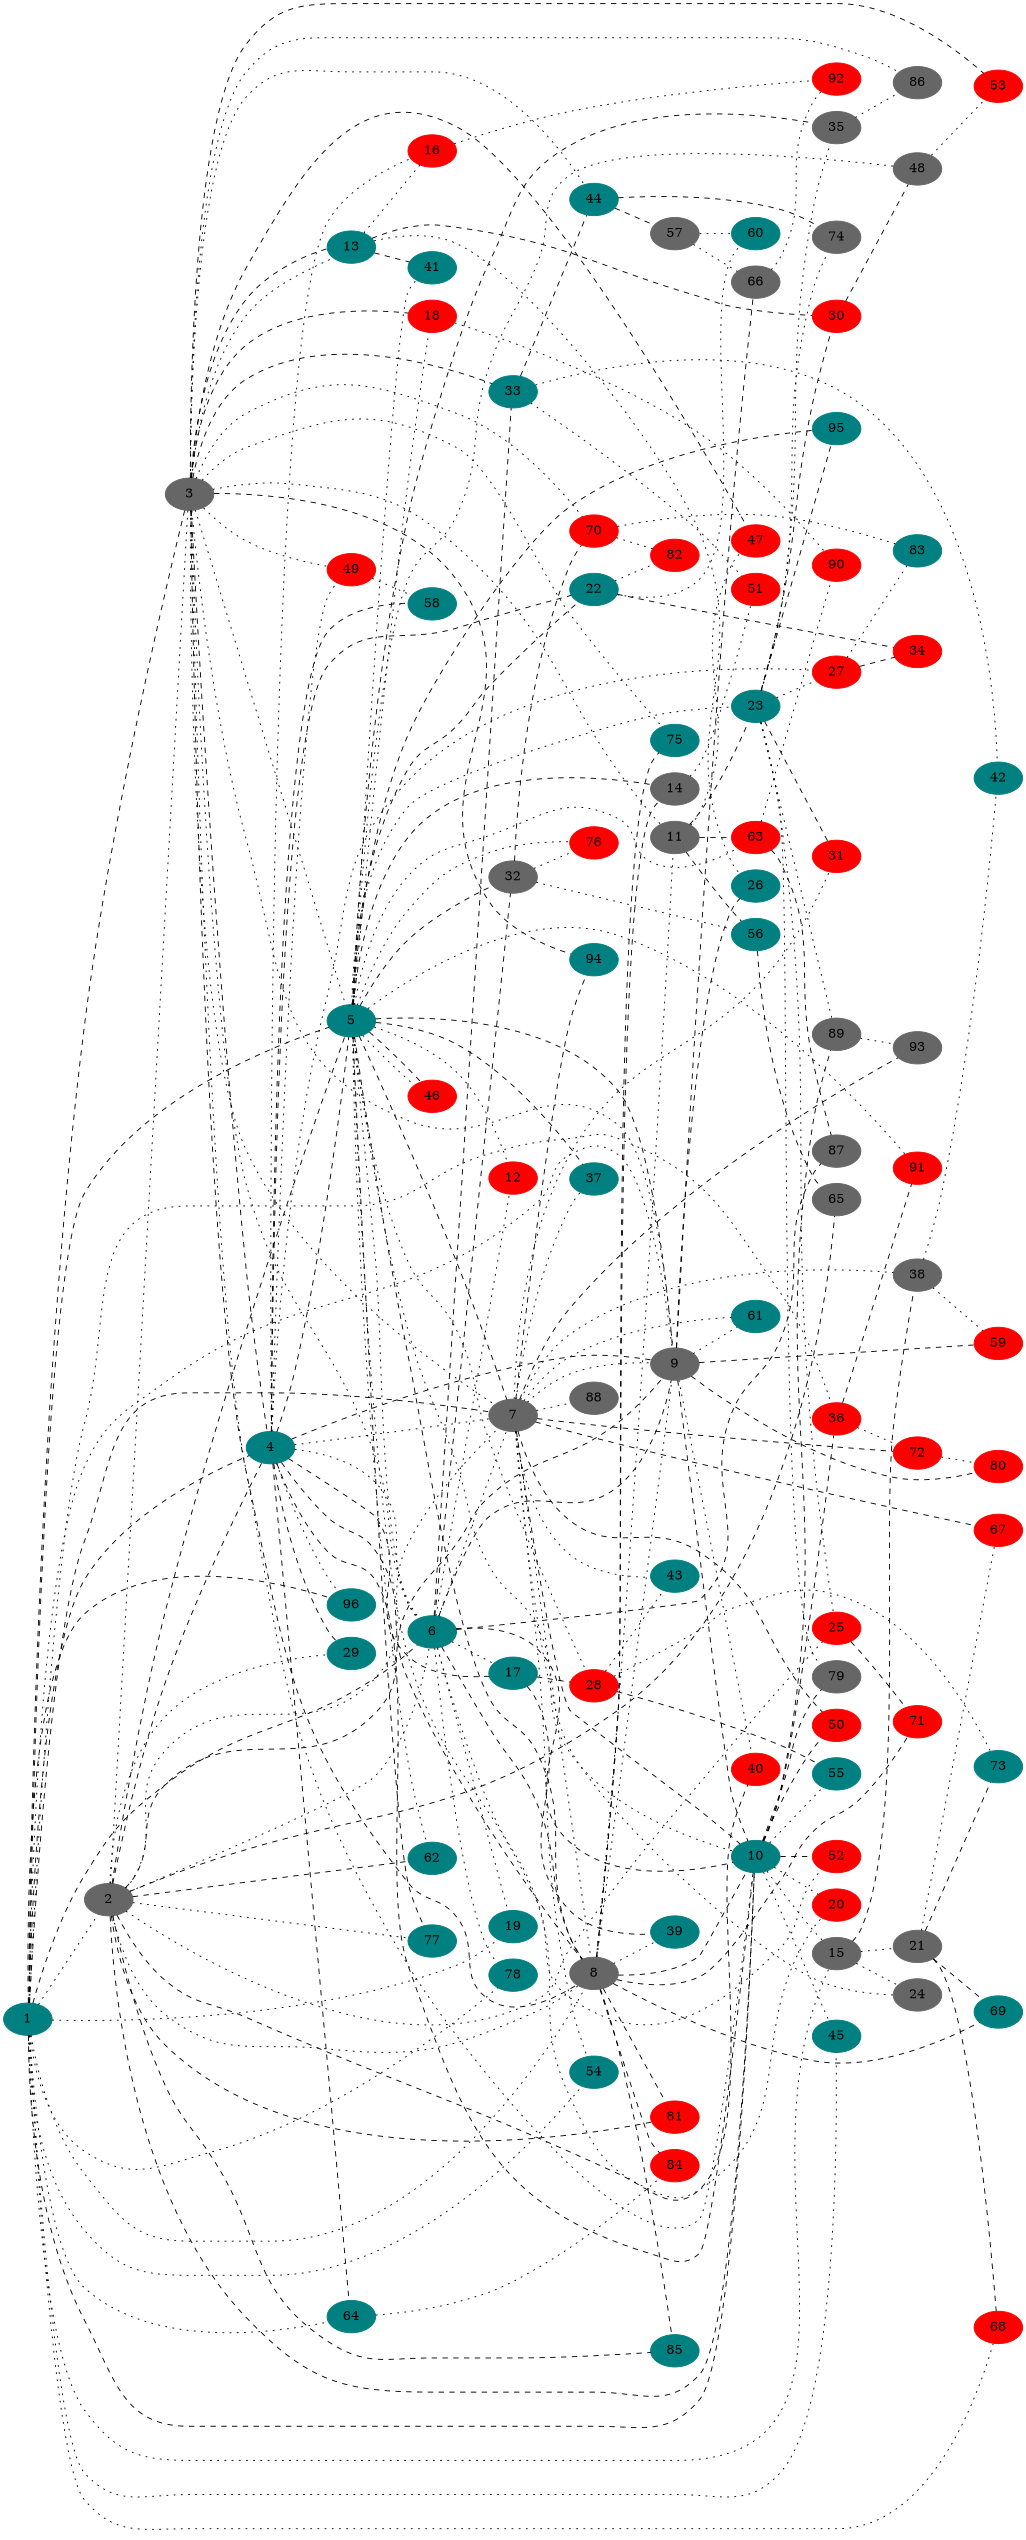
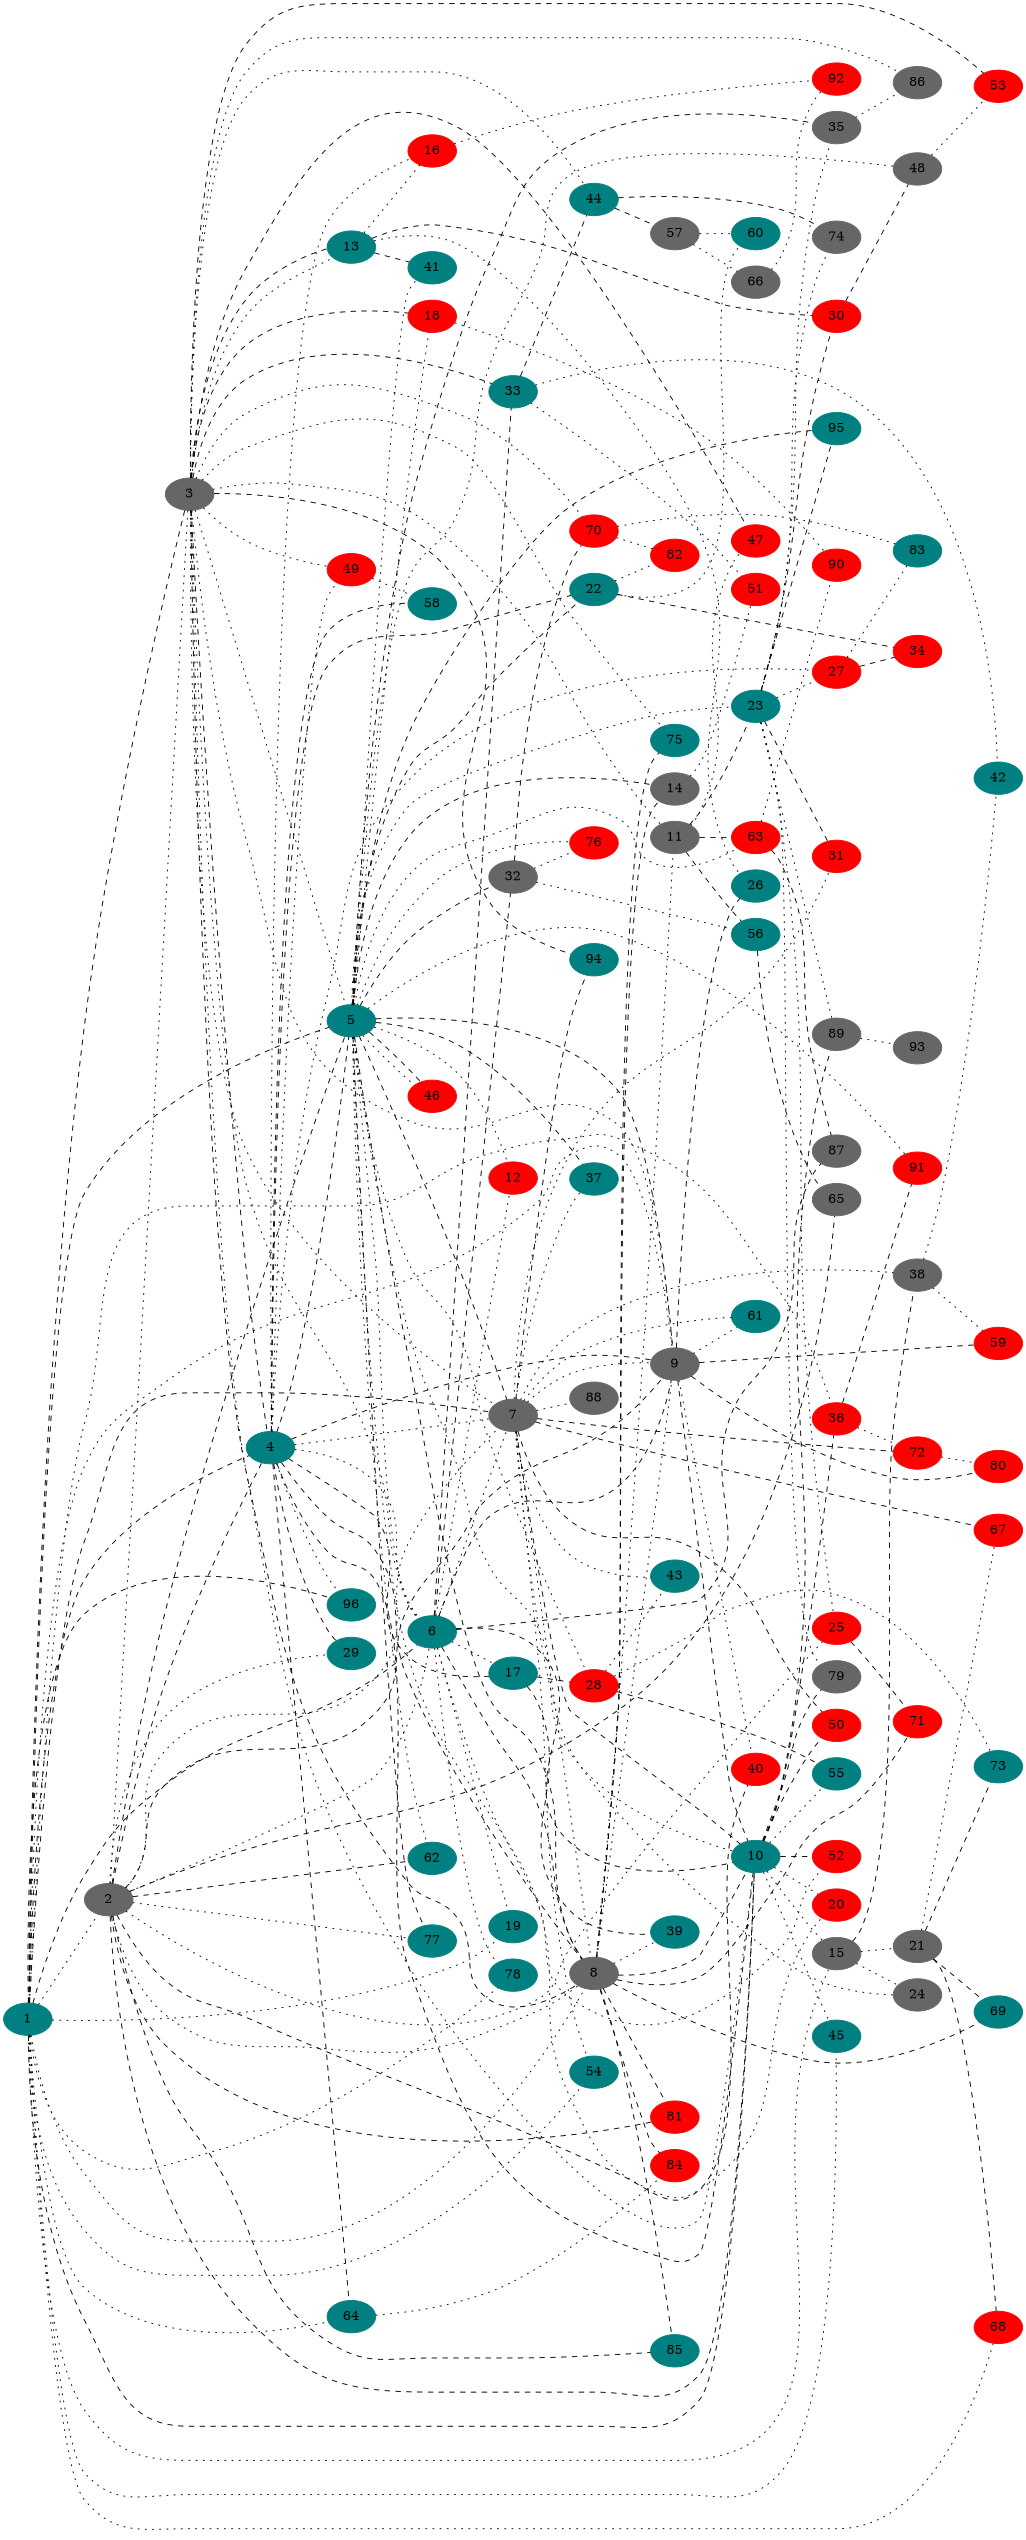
(709, 823) -> none
(672, 1210) -> none
